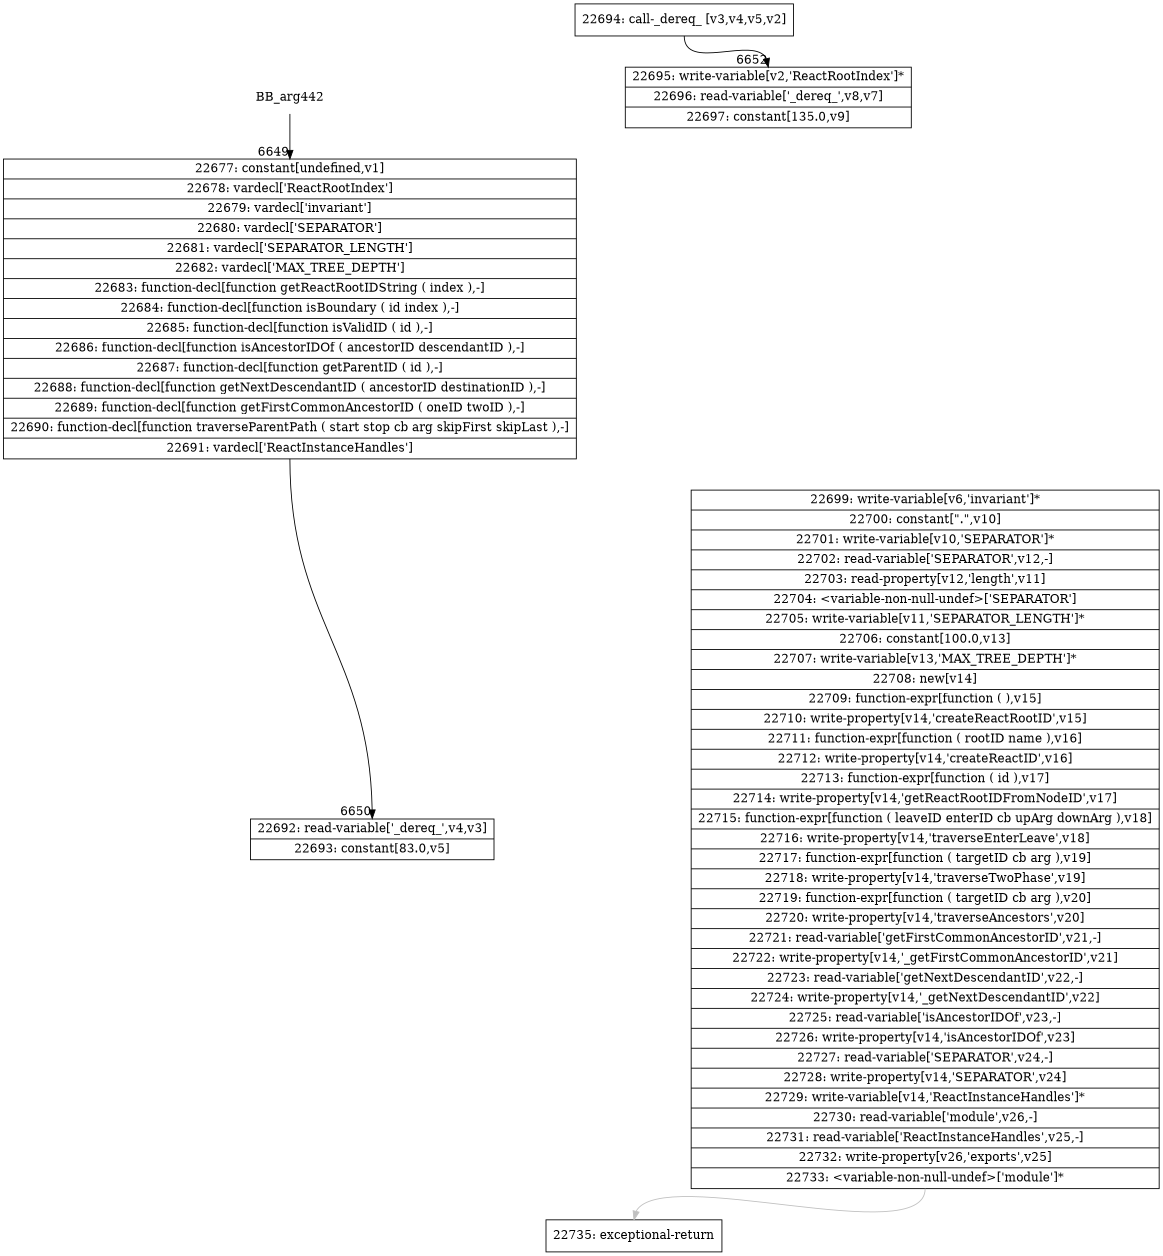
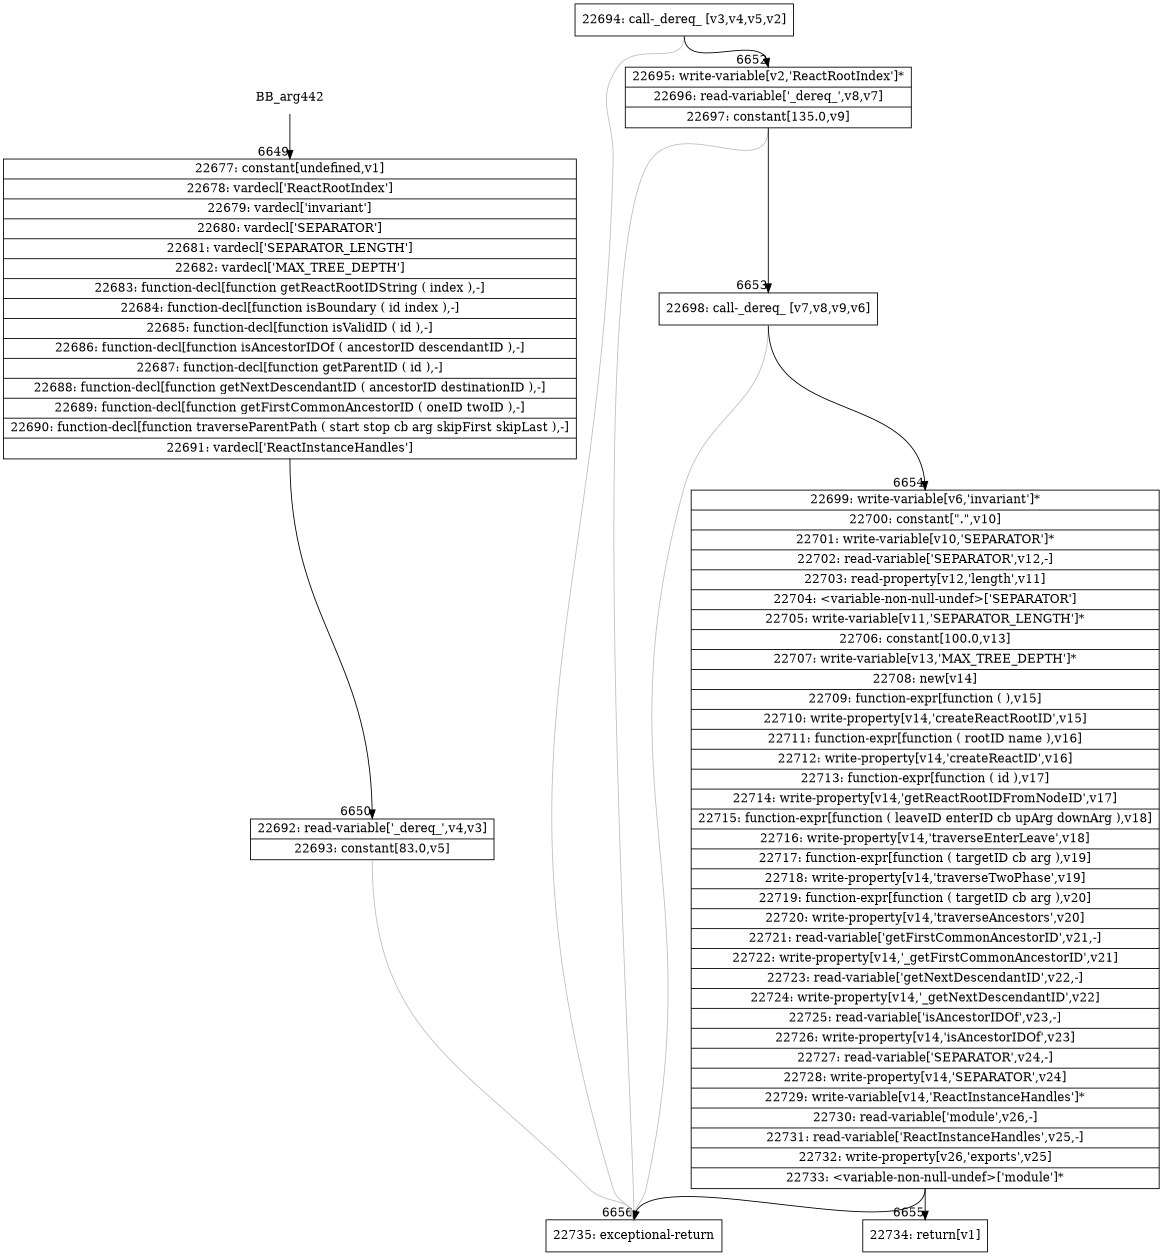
none -> (768, 309)
none -> (569, 603)
none -> (615, 615)
none -> (457, 1066)
(784, 1205) -> (784, 1205)
none -> (925, 1236)
